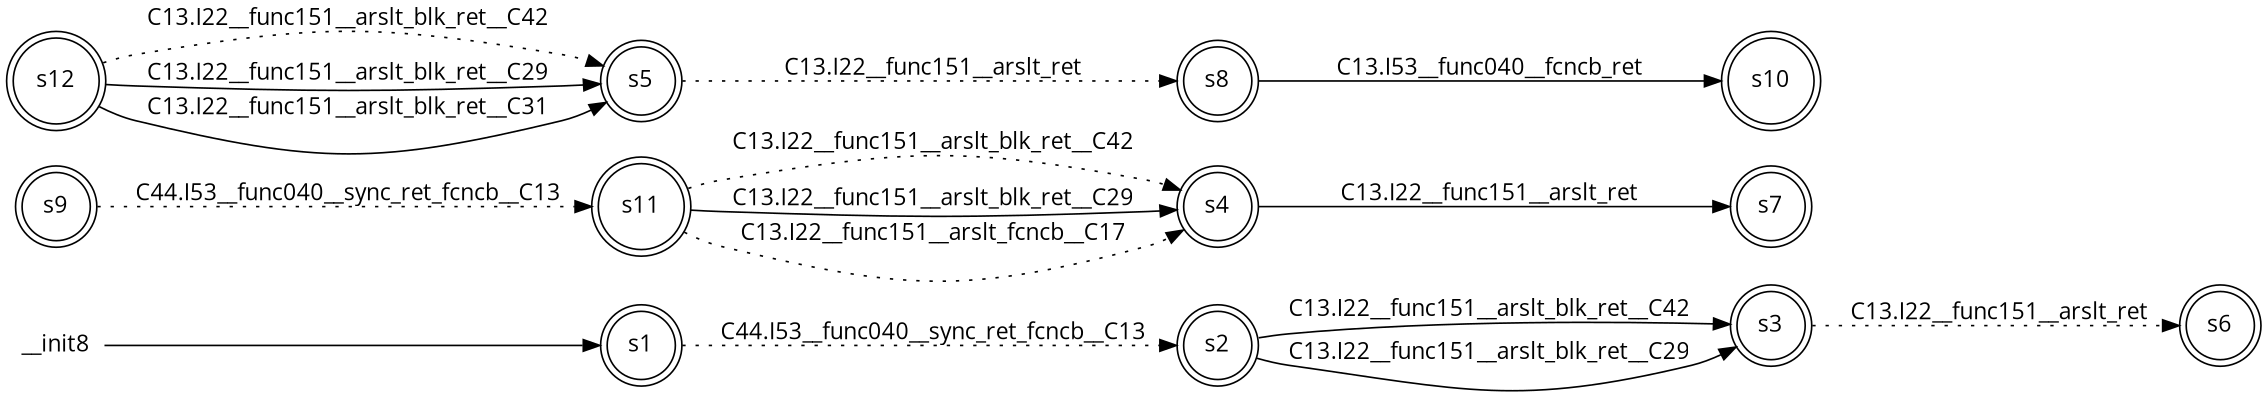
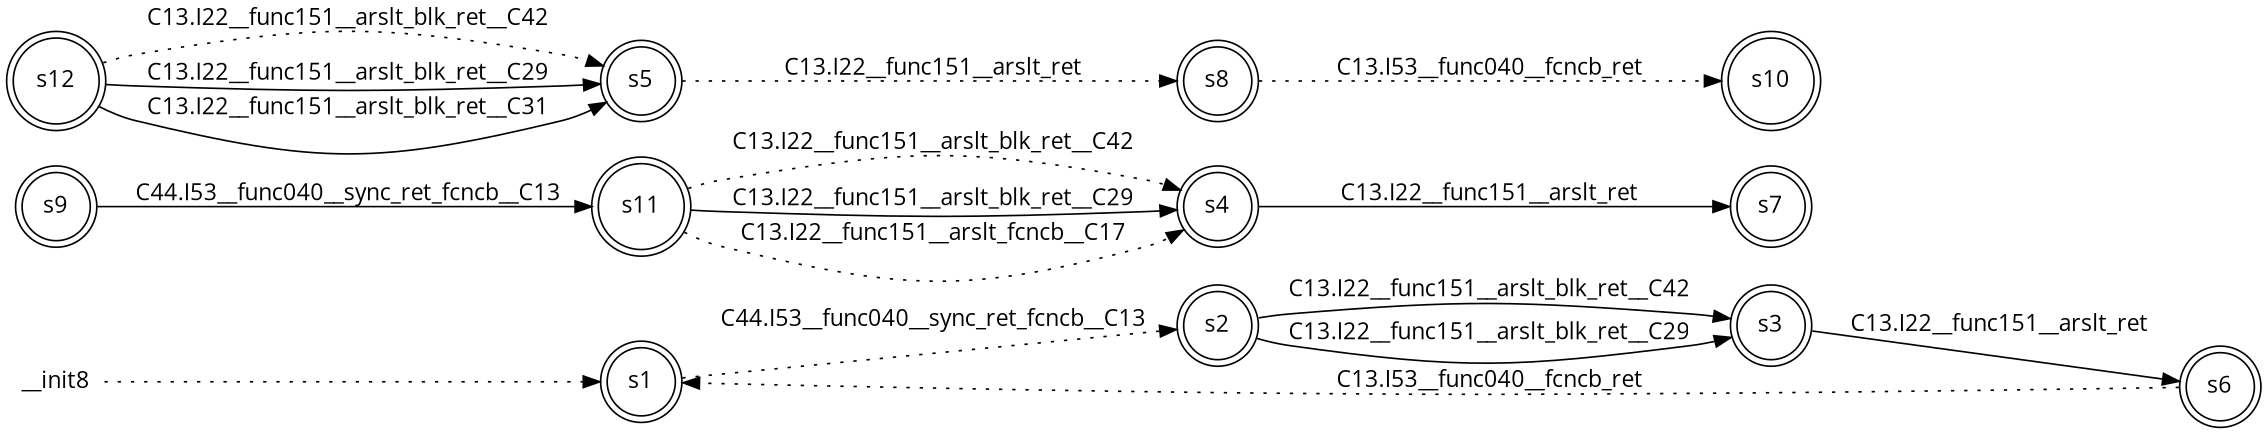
(1482, 81) -> (1482, 81)
(336, 207) -> (336, 207)
(1987, 326) -> (1987, 355)
(344, 345) -> (344, 382)
none -> (1439, 394)
